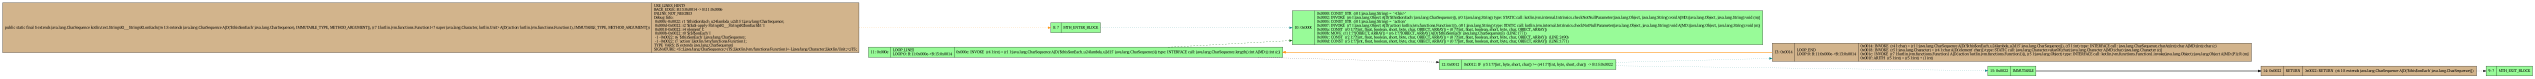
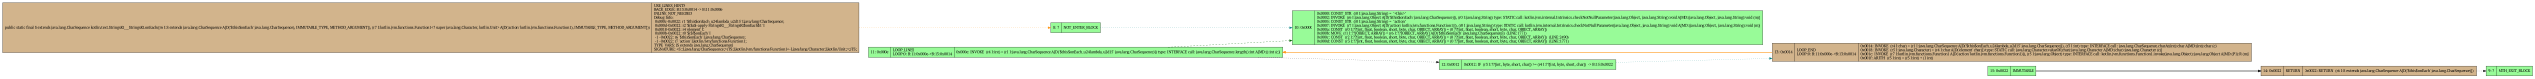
(1081, 28) -> (1081, 28)
(1801, 68) -> none
